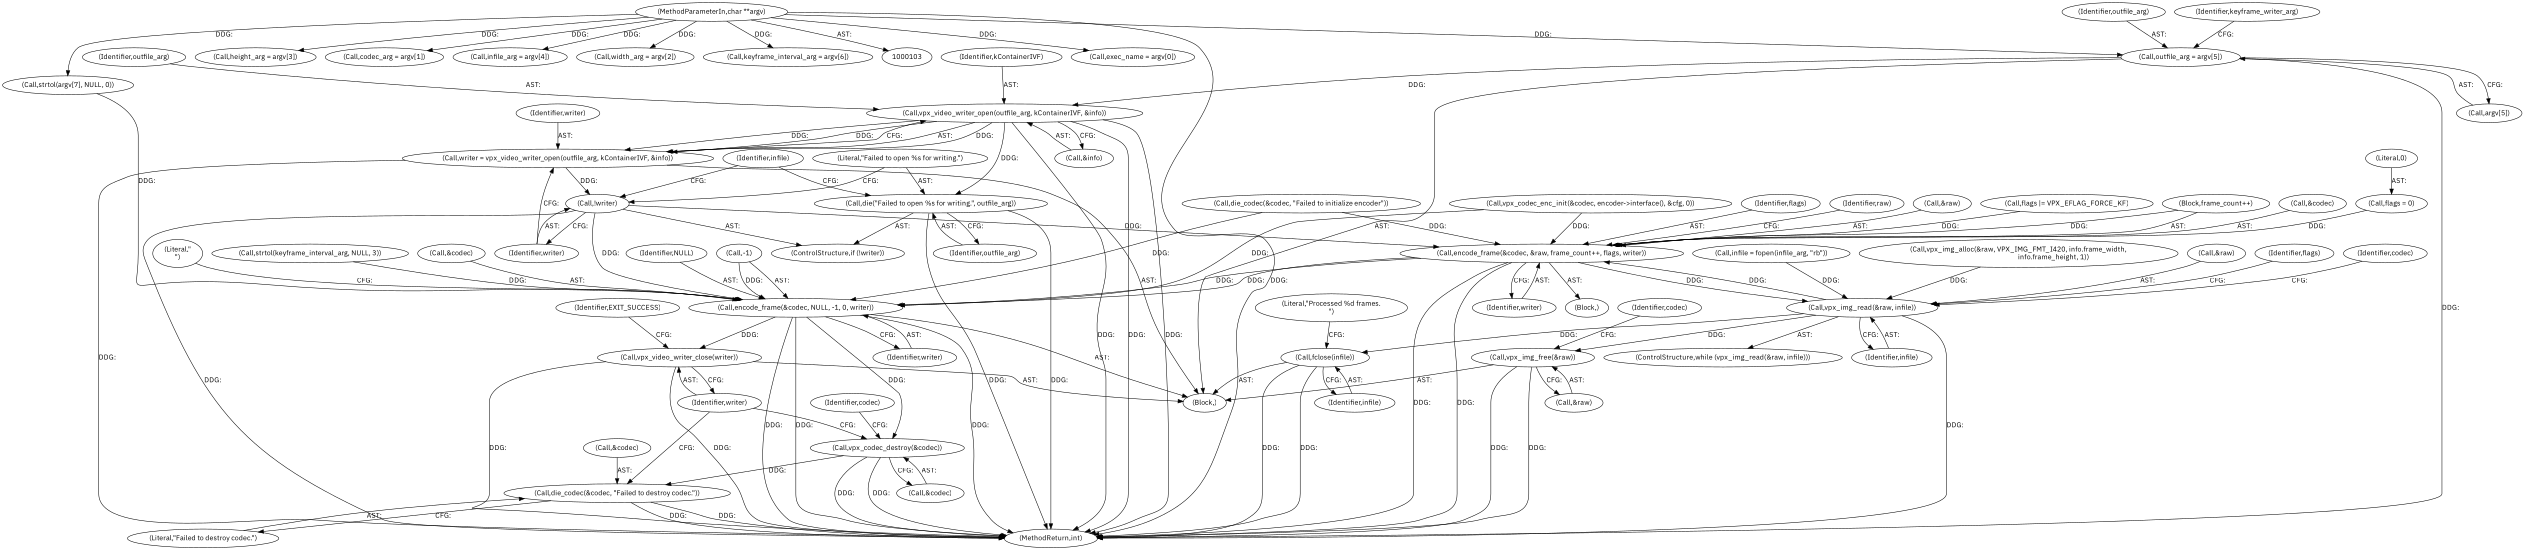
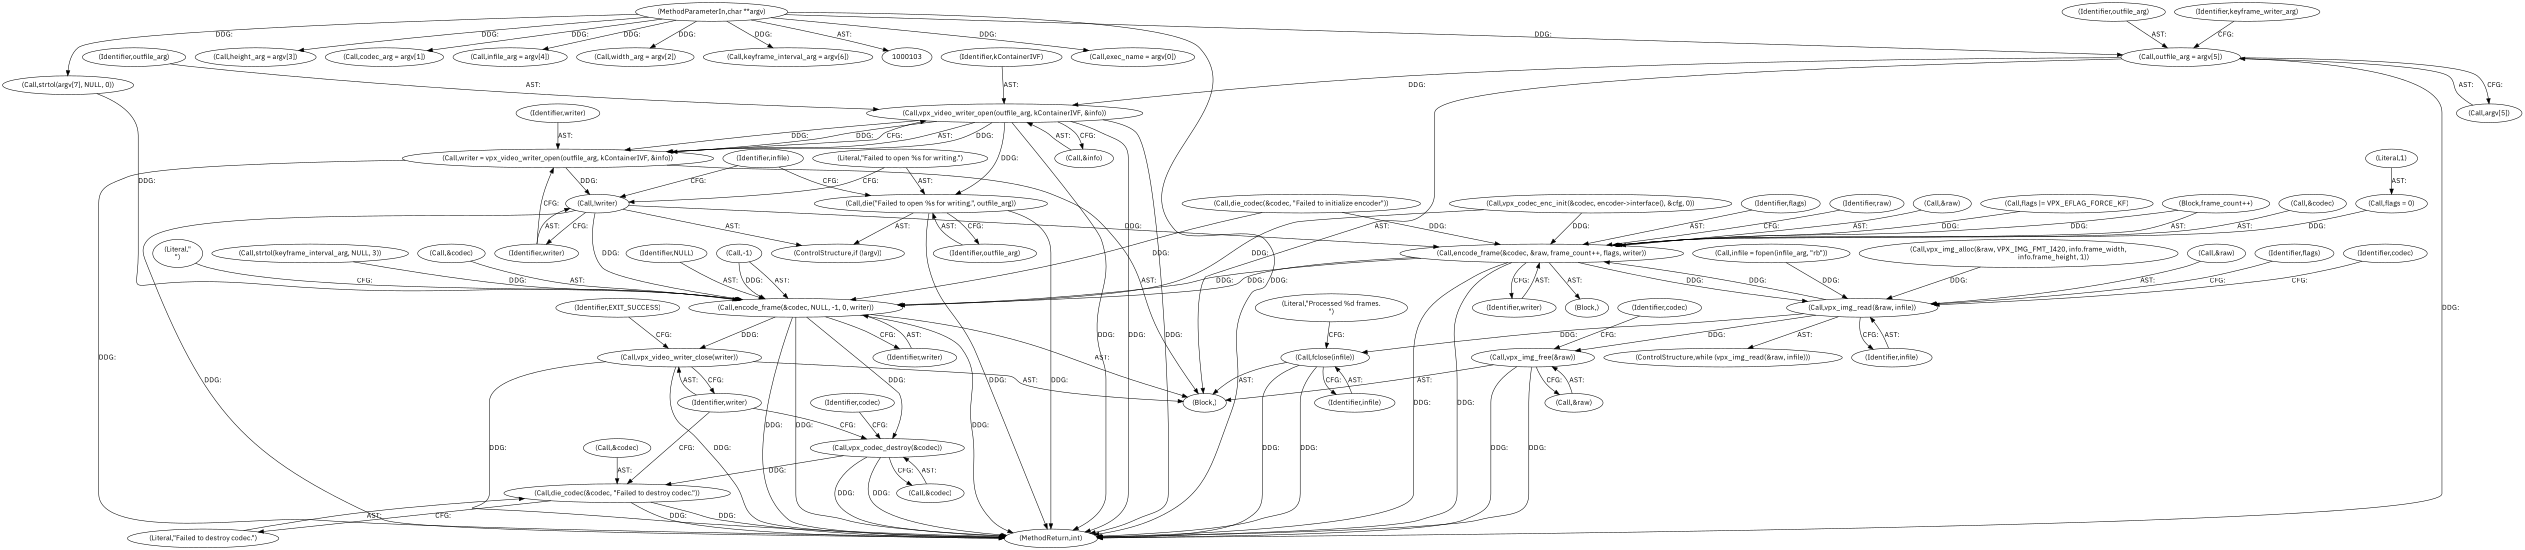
(2392, 158) -> (2392, 158)
(838, 253) -> (838, 253)
(1706, 527) -> none
